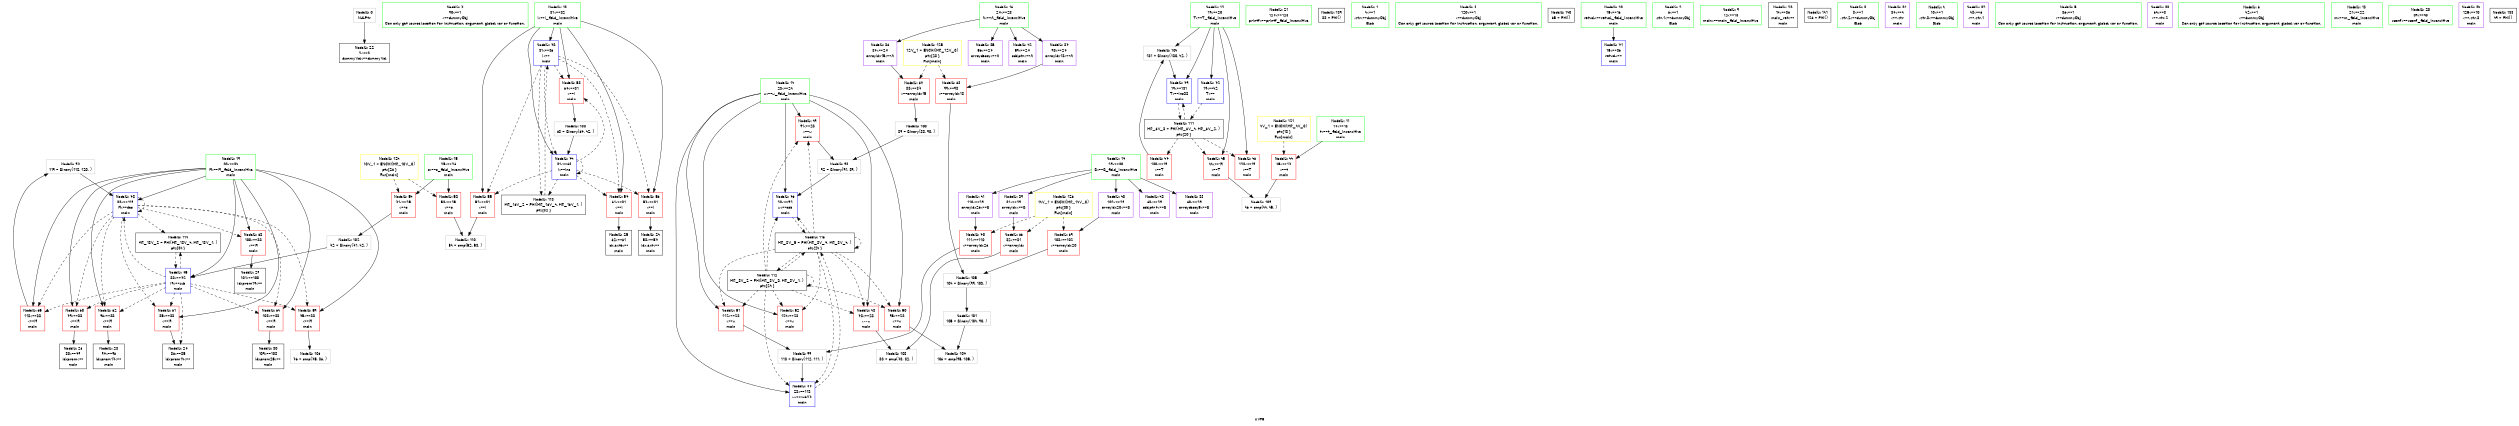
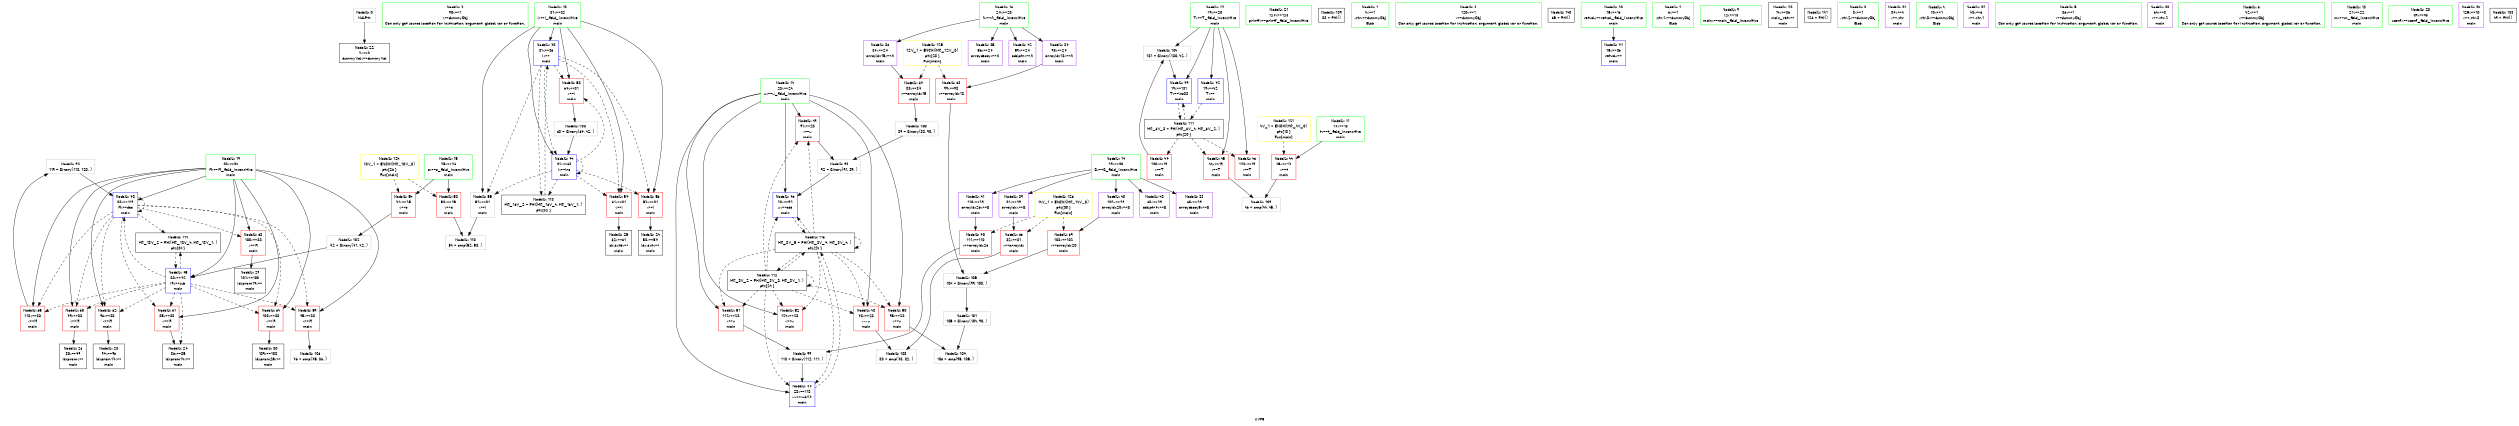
(483, 205) -> (483, 205)
